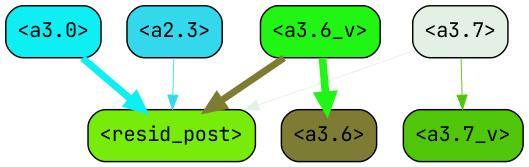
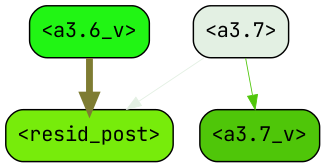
(53, 32) -> none
(175, 32) -> none
(329, 136) -> none
